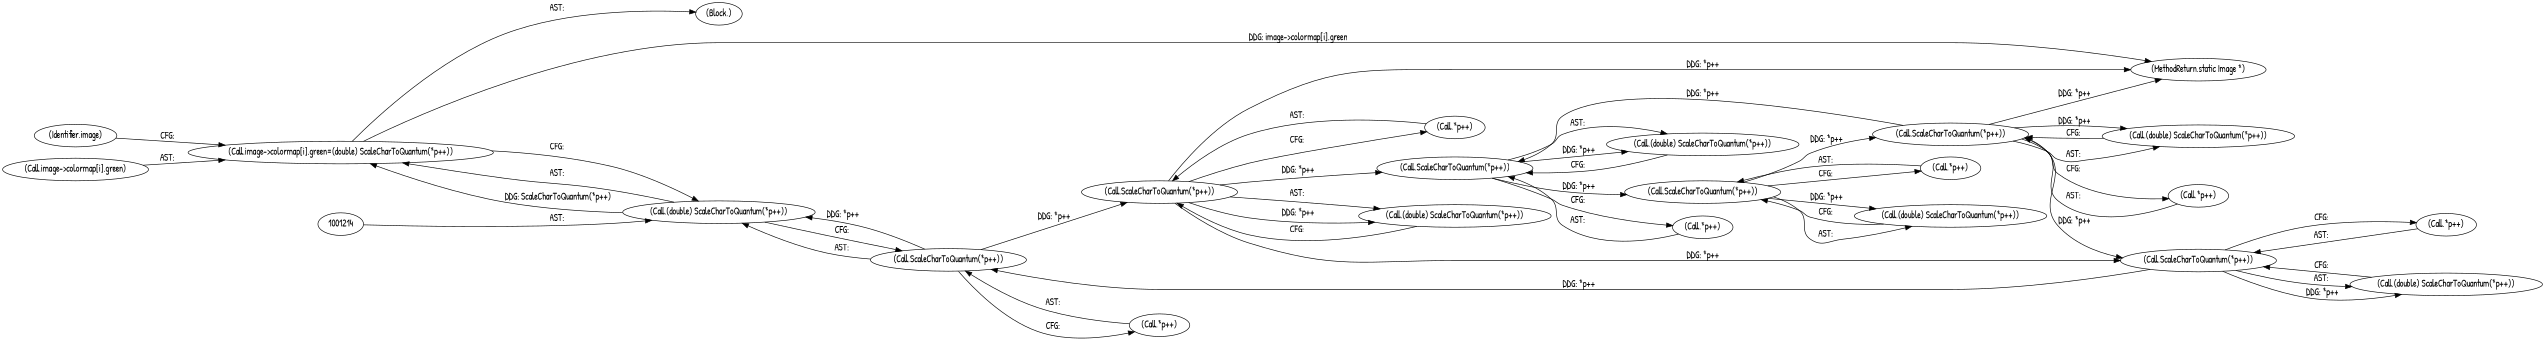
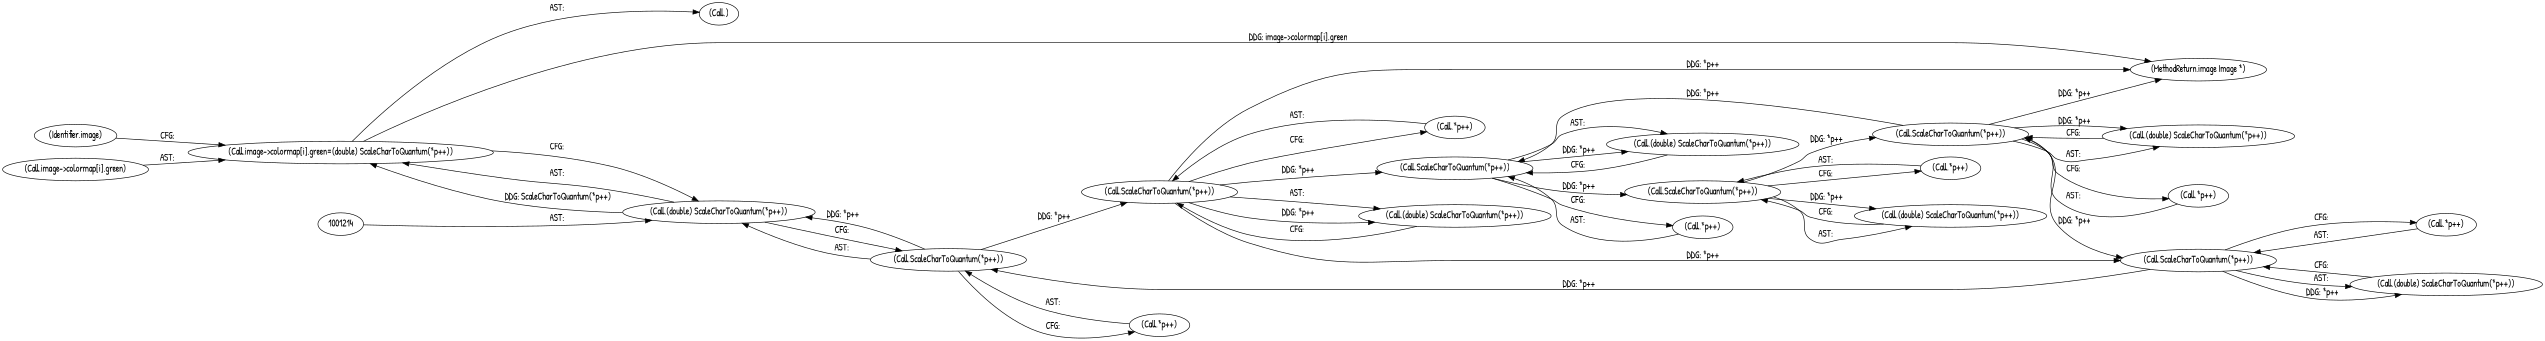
(719, 14) -> (719, 14)
(2198, 70) -> (2198, 70)
